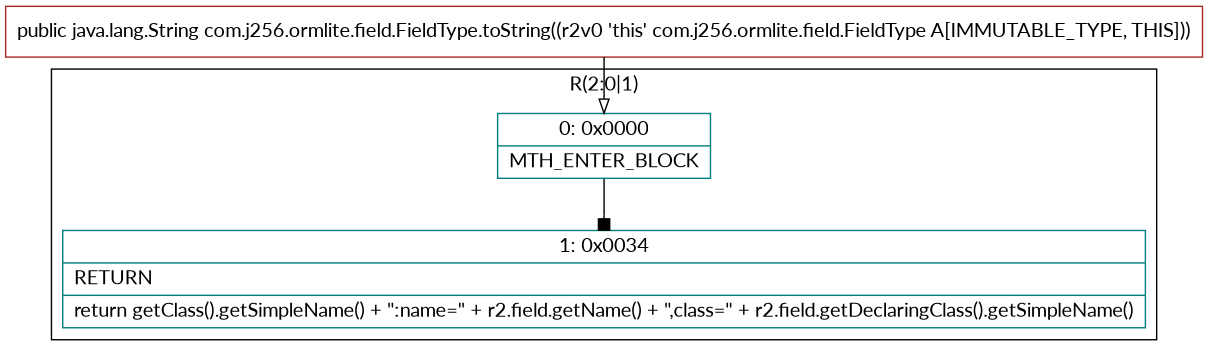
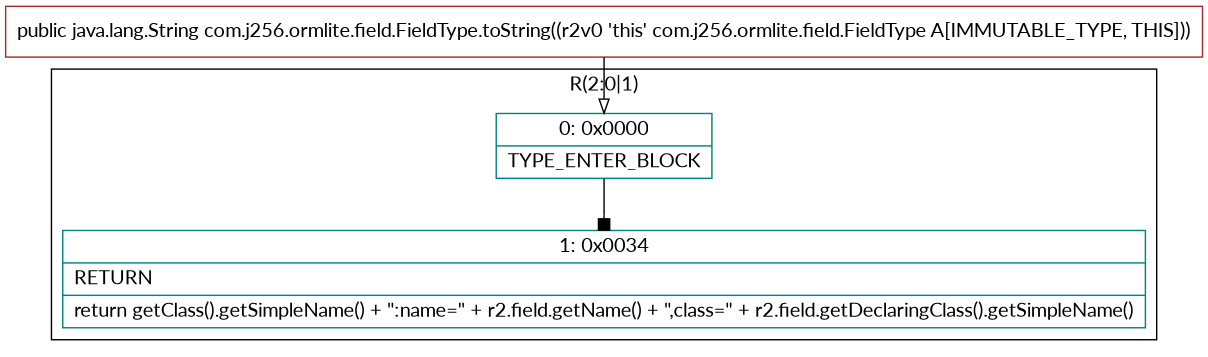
(604, 161) -> (604, 161)
